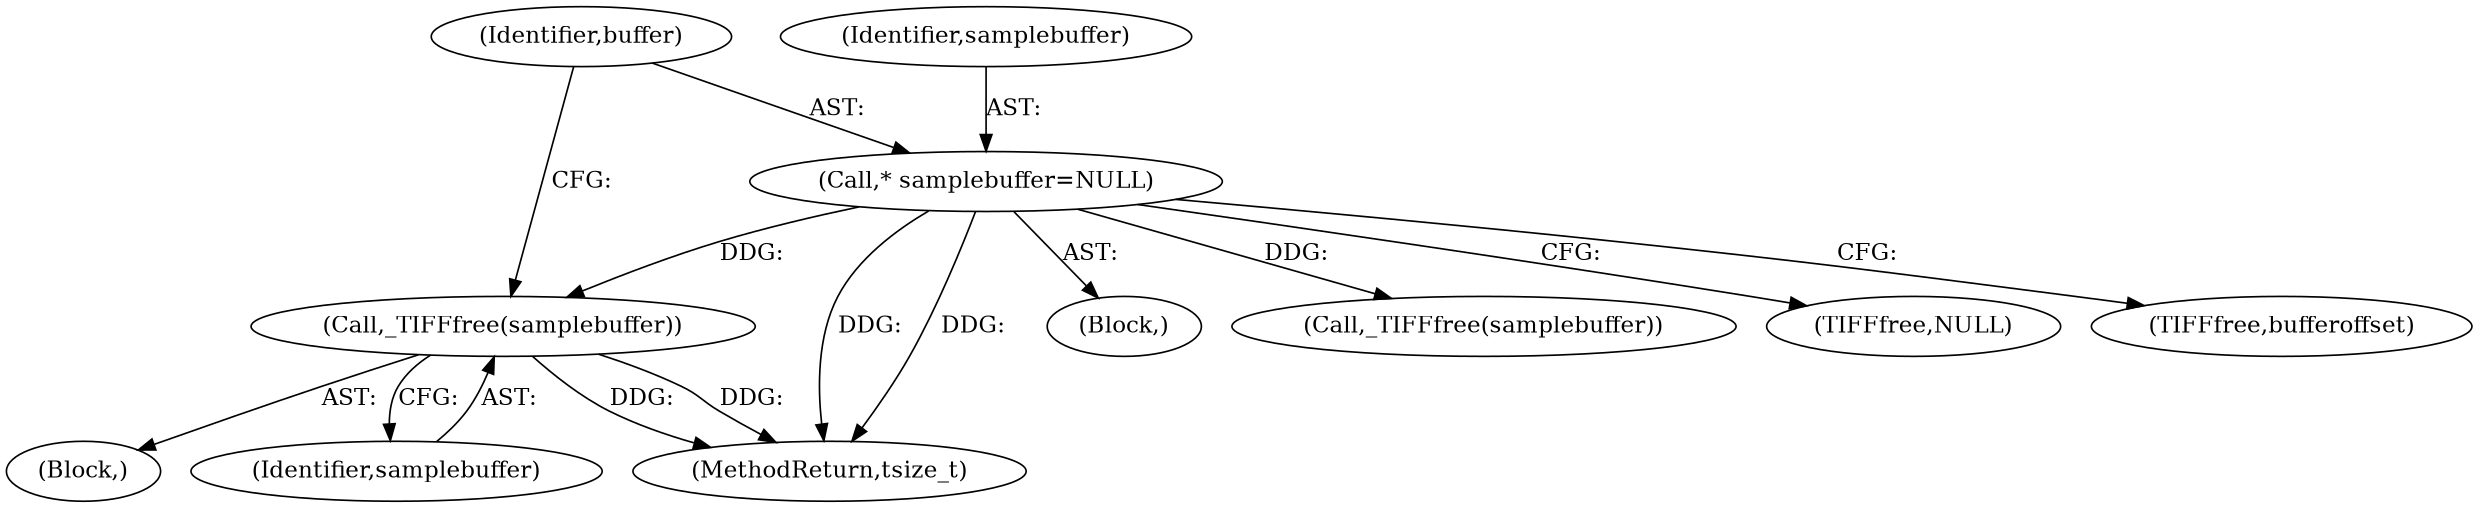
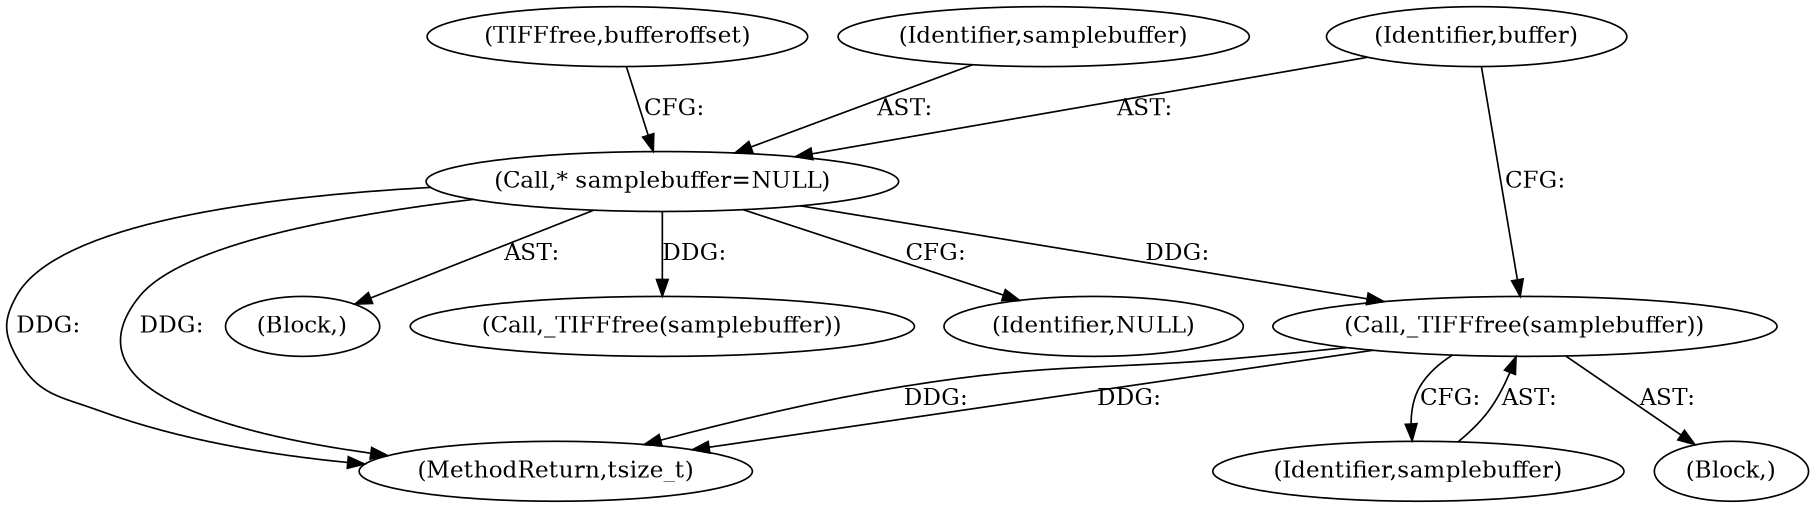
(1652, 245) -> (637, 101)
(1914, 326) -> (1094, 326)
